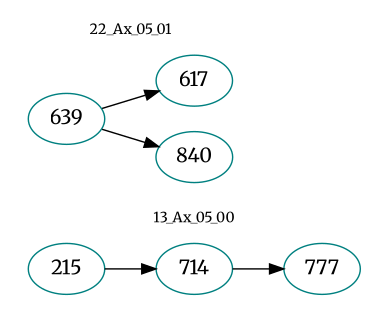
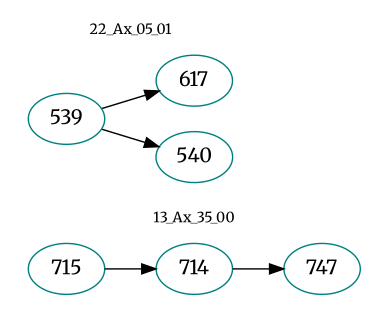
(67, 119) -> (67, 119)
(194, 157) -> (194, 157)
(194, 219) -> (194, 219)
(67, 269) -> (67, 269)
(322, 269) -> (322, 269)
